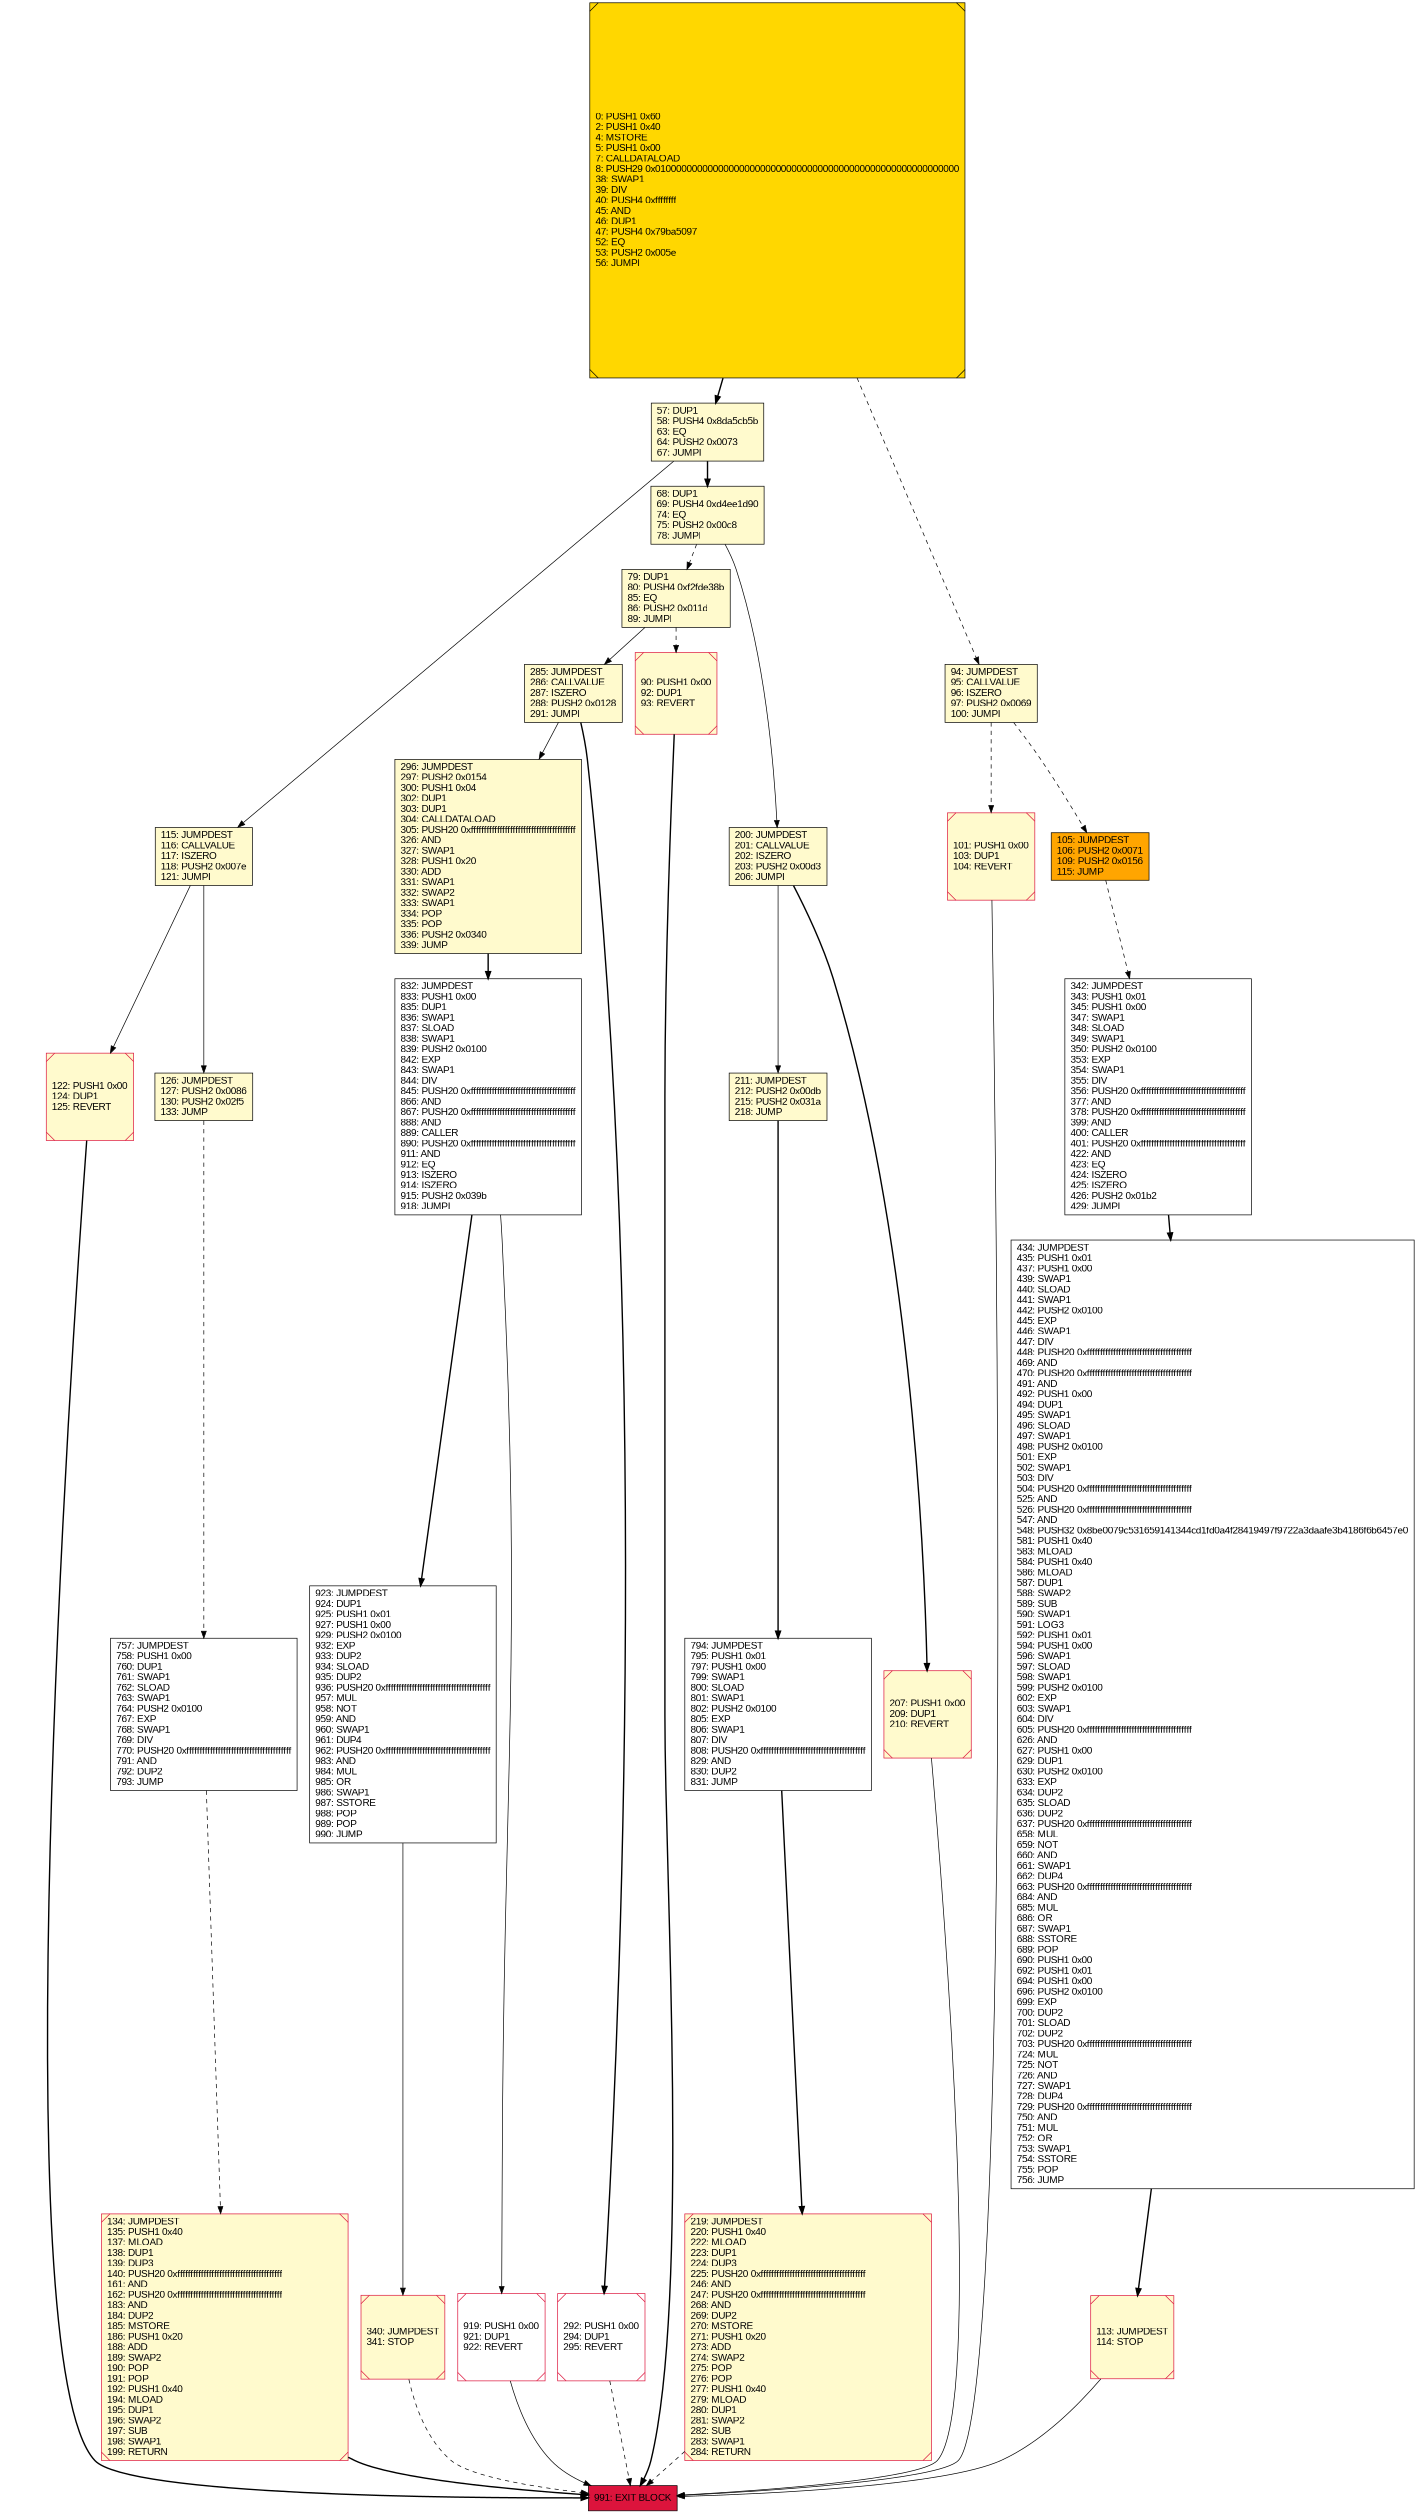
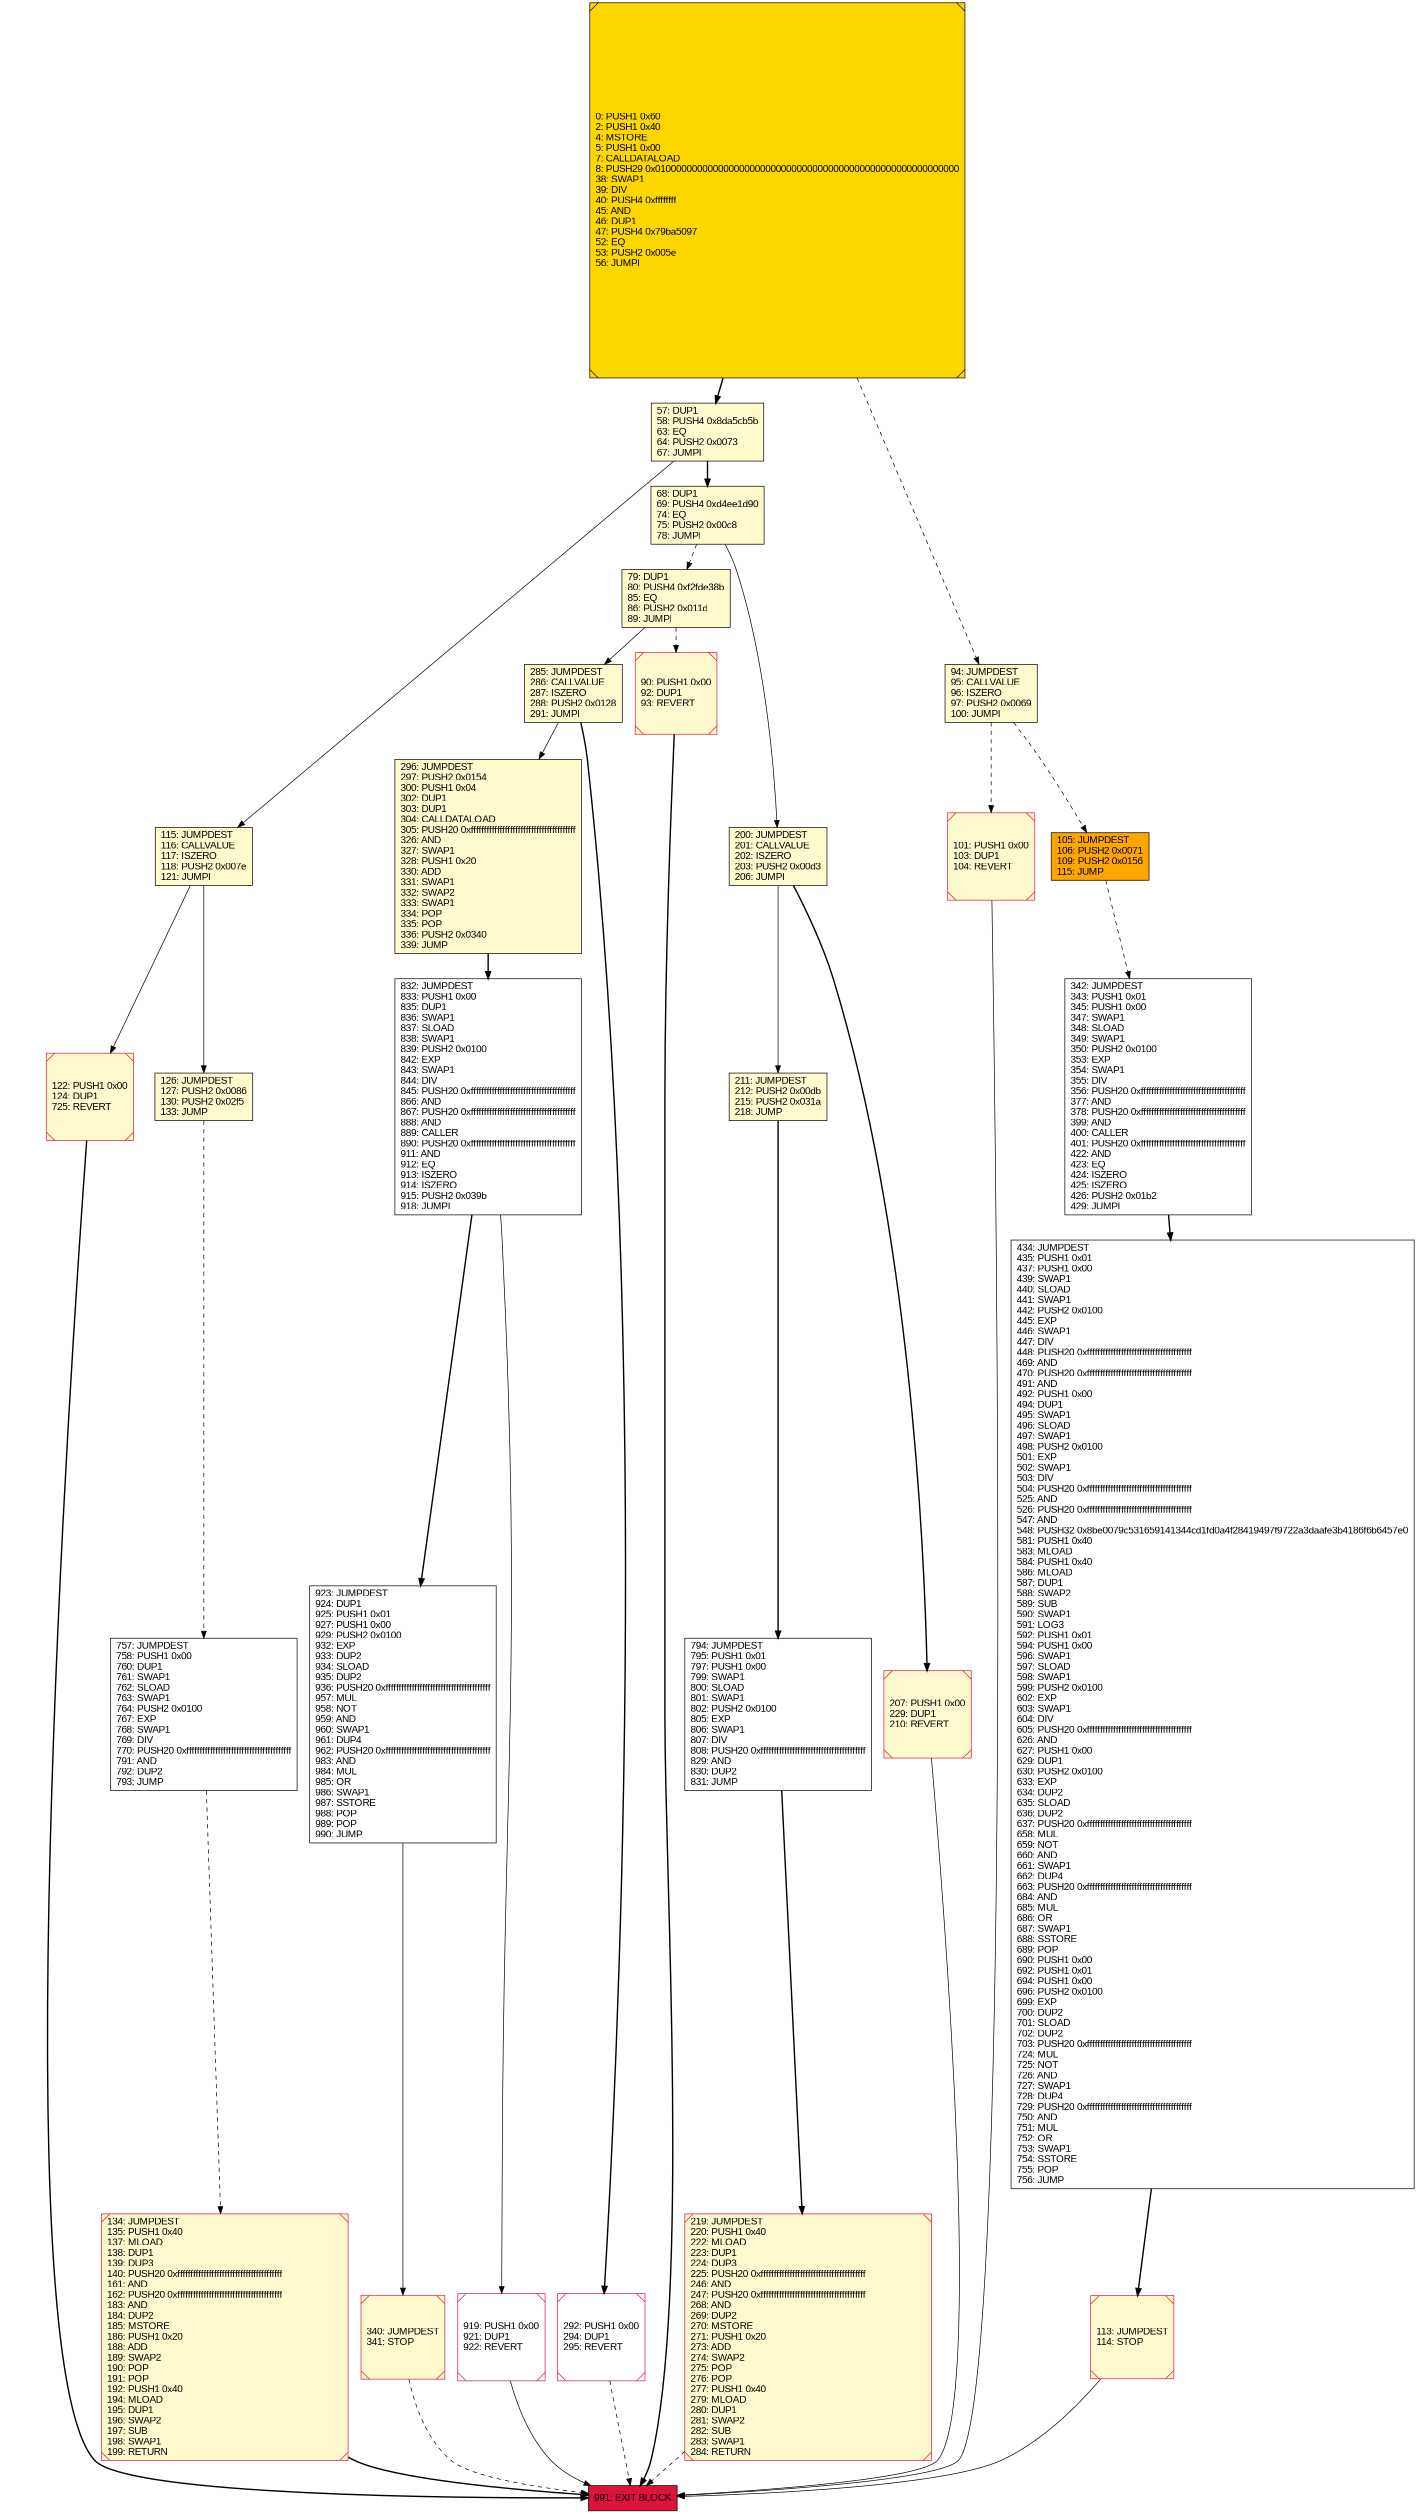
(90, 1097) -> (90, 1097)
(928, 1714) -> (928, 1714)
